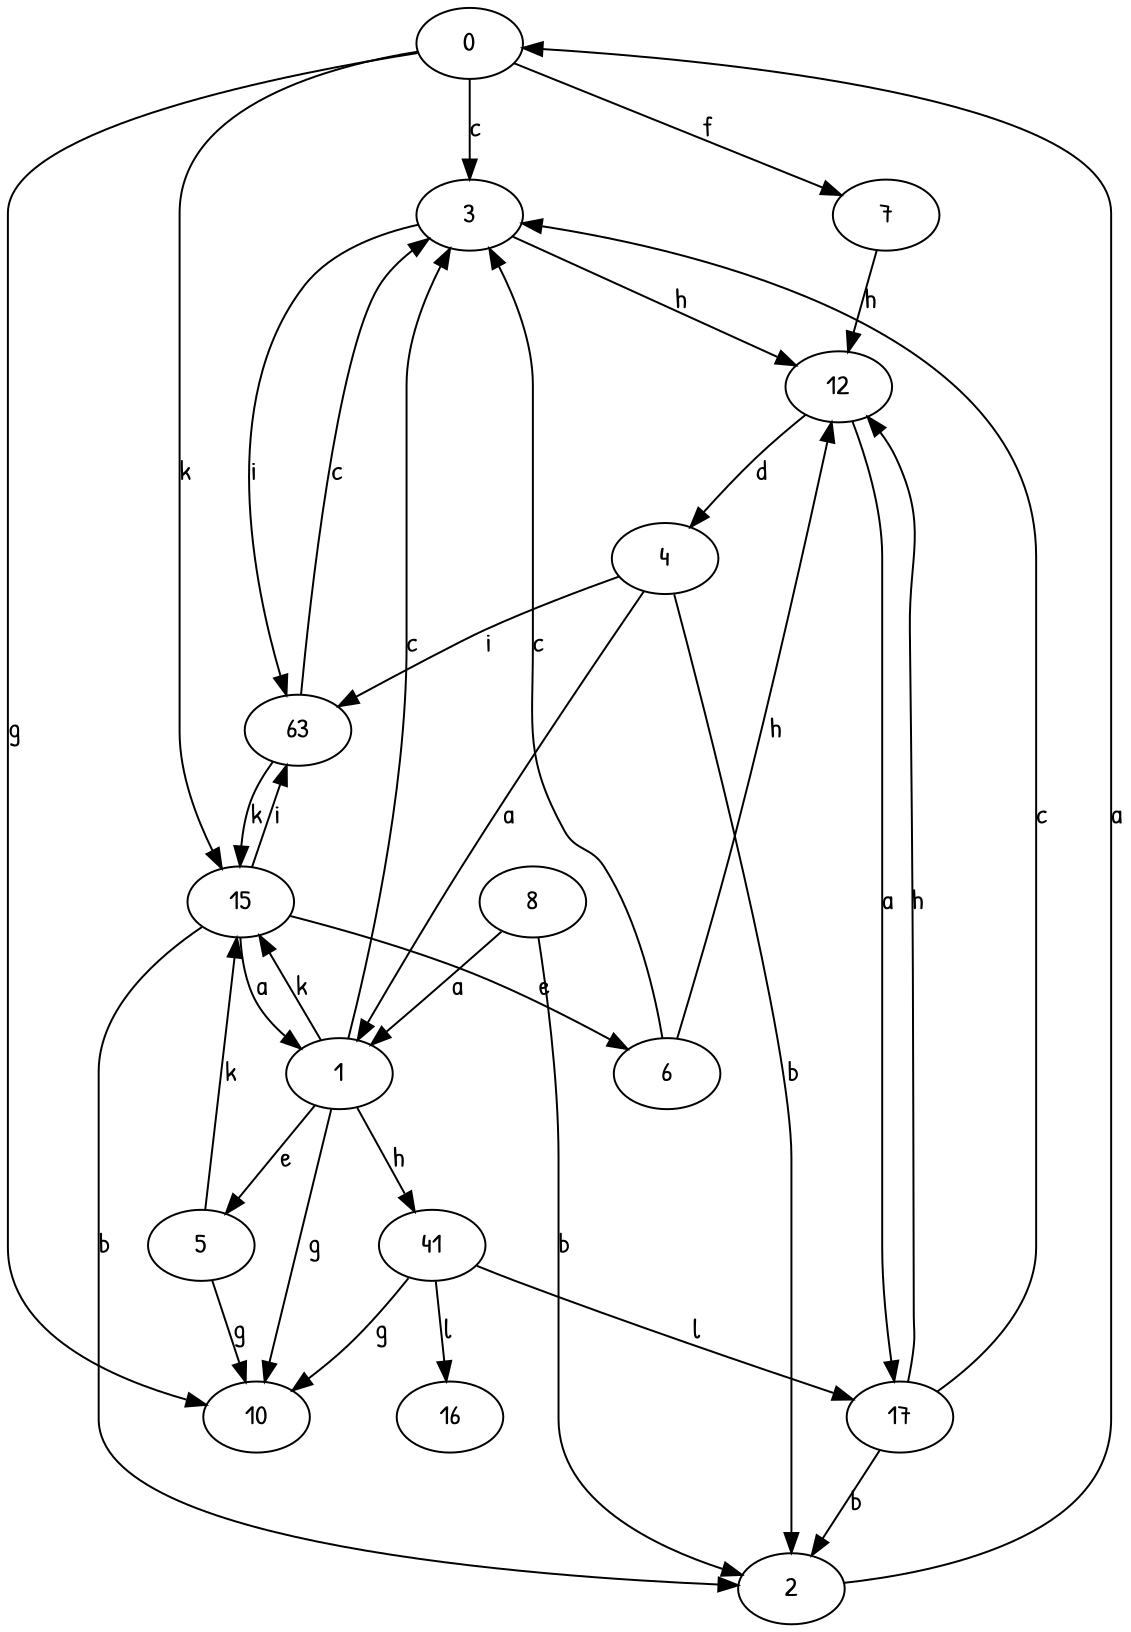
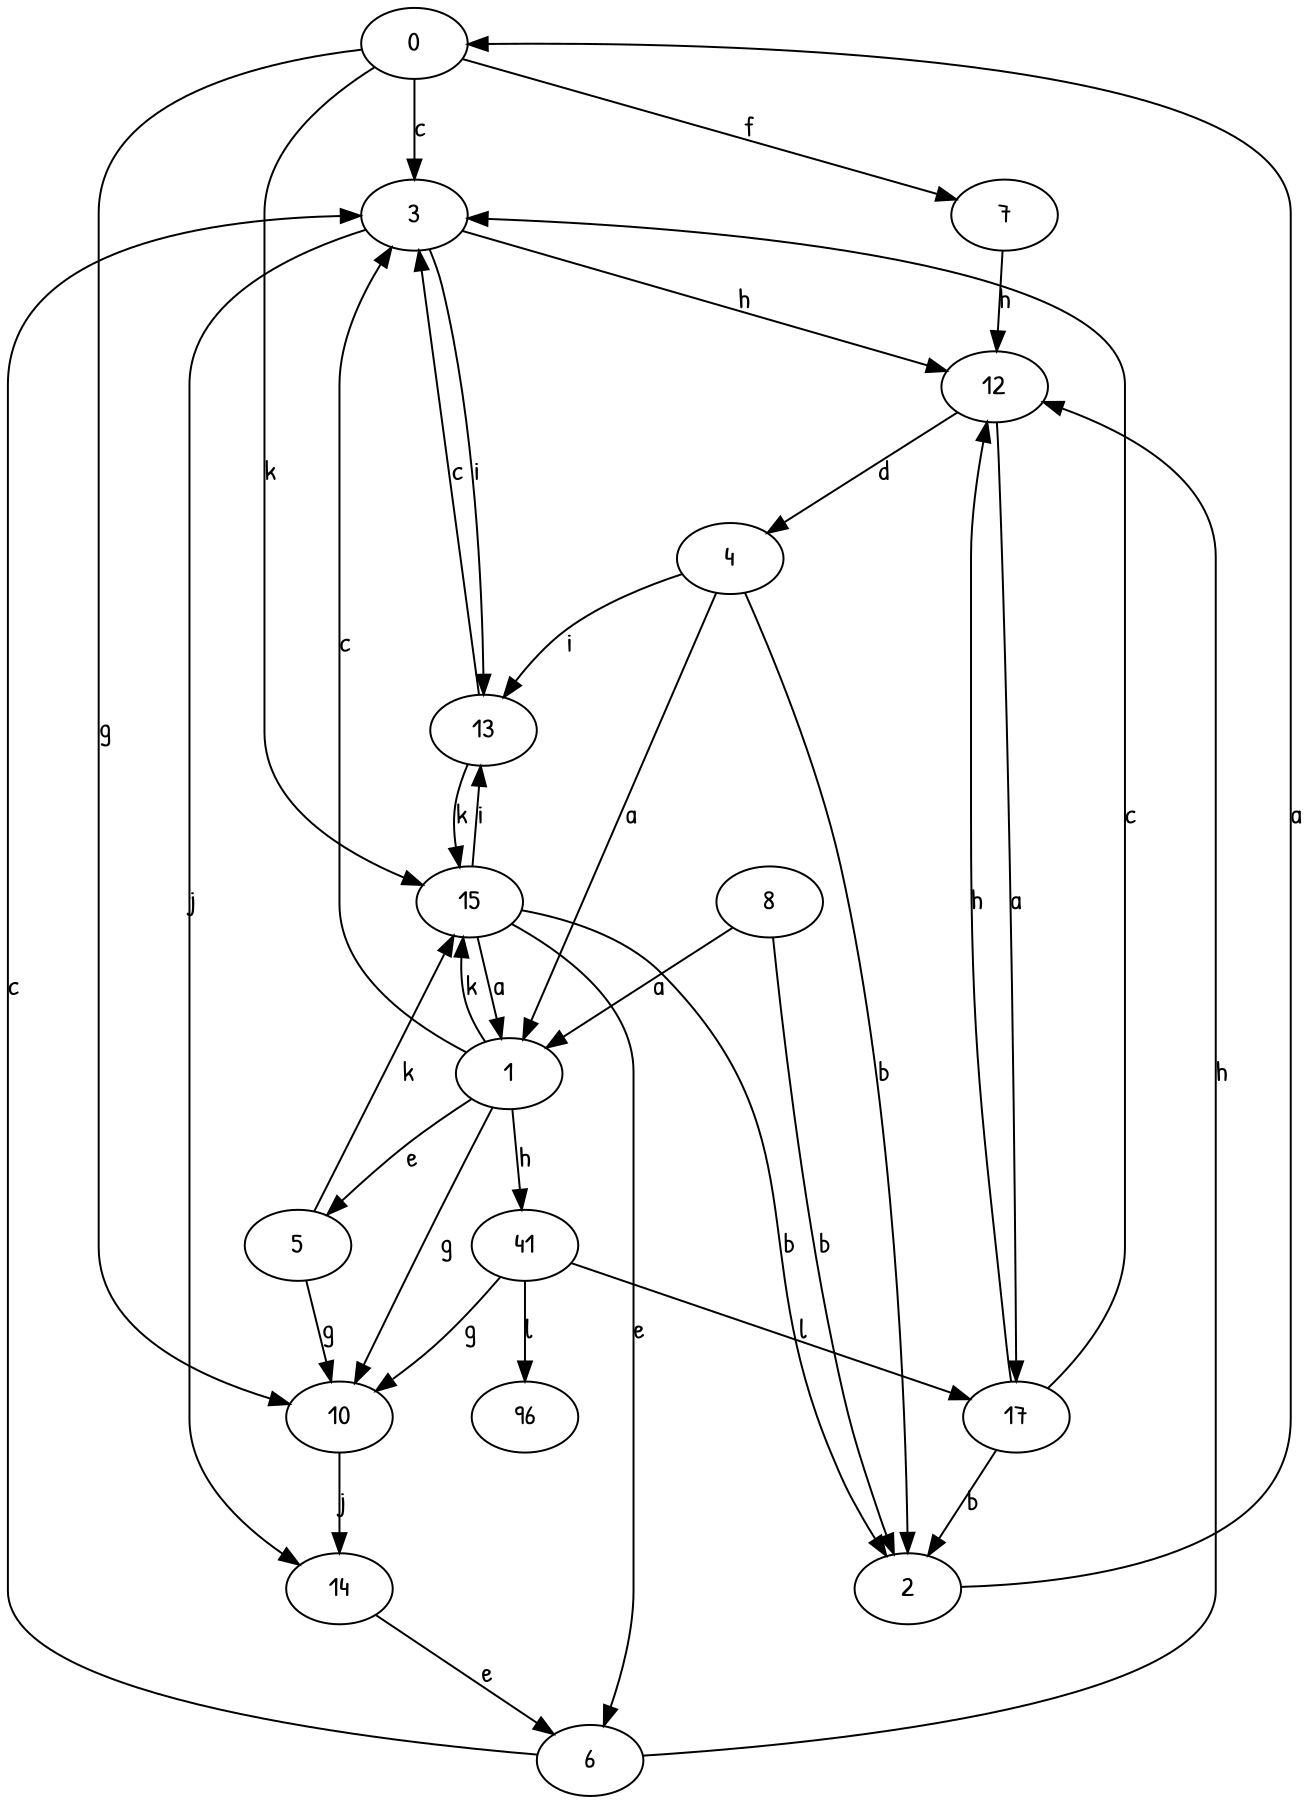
(298, 730) -> (484, 730)
(450, 1417) -> (525, 1417)
none -> (339, 1589)
